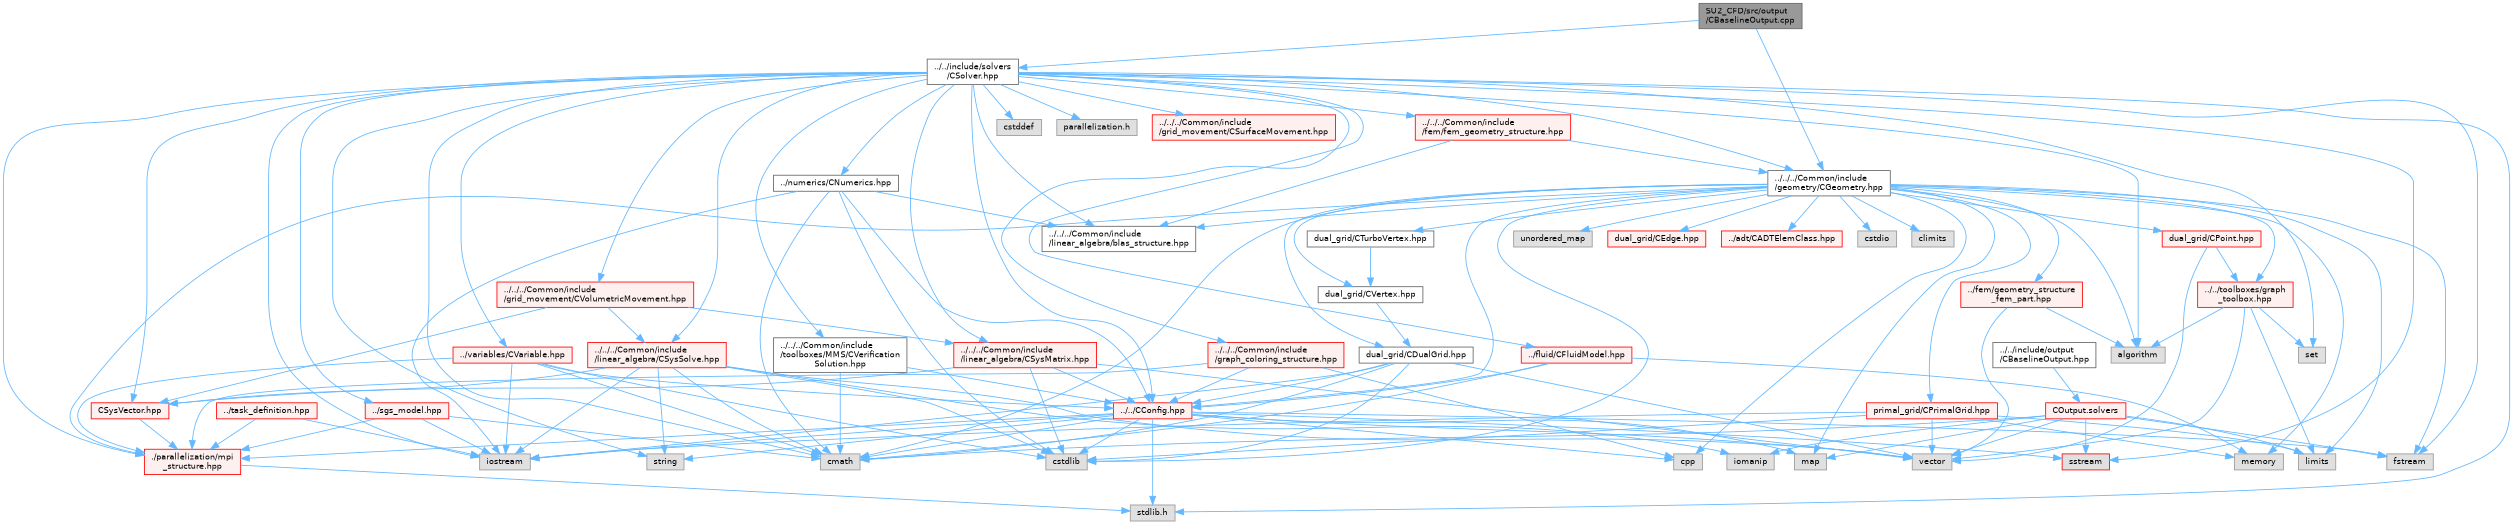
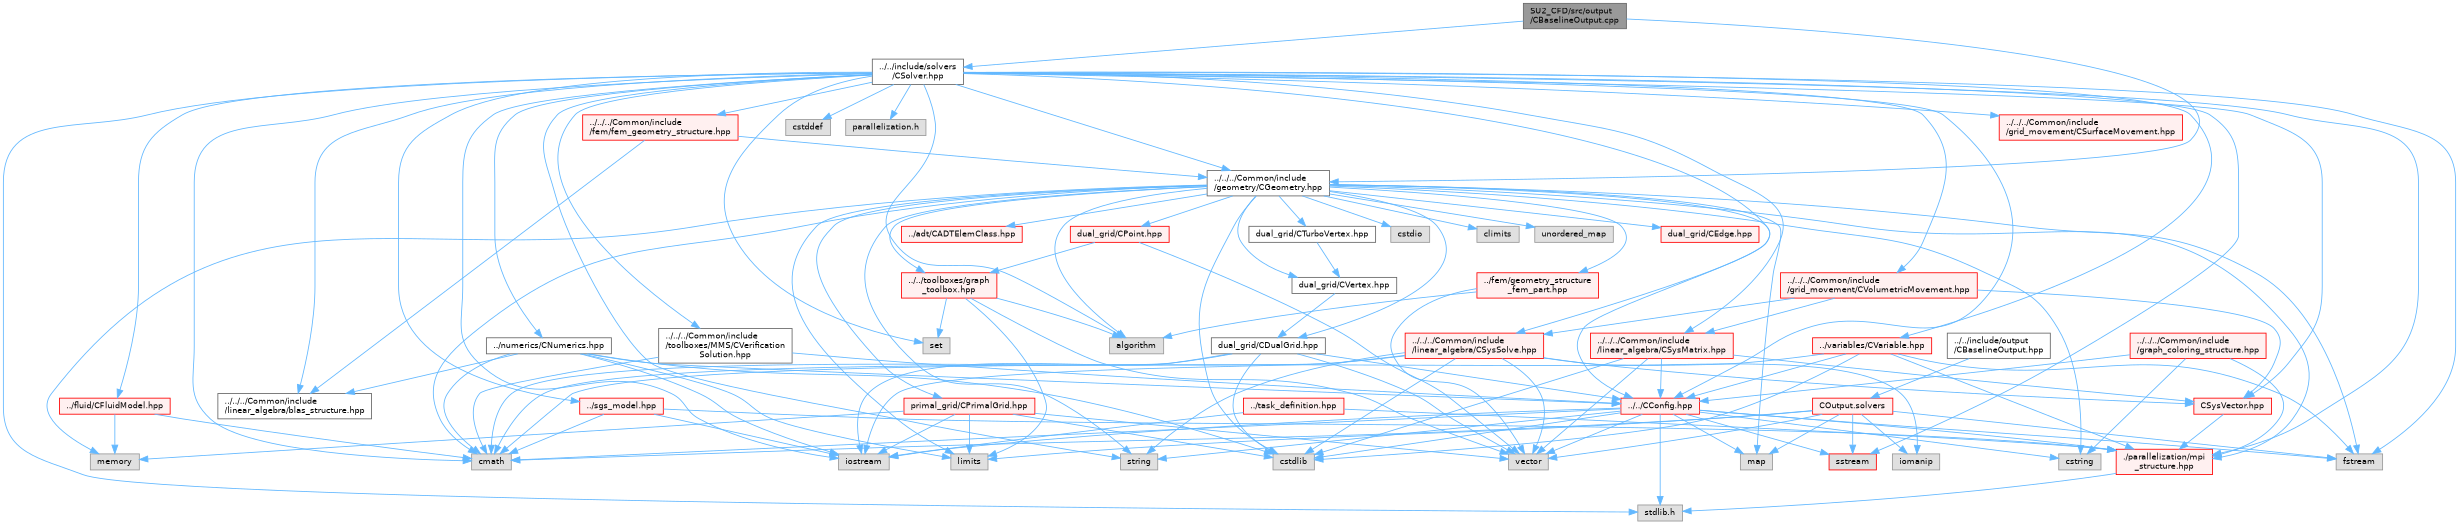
(1221, 168) -> none
(1458, 205) -> (869, 254)
(1376, 391) -> none
(509, 404) -> (2134, 365)
none -> (752, 407)
(1688, 462) -> (2080, 462)
